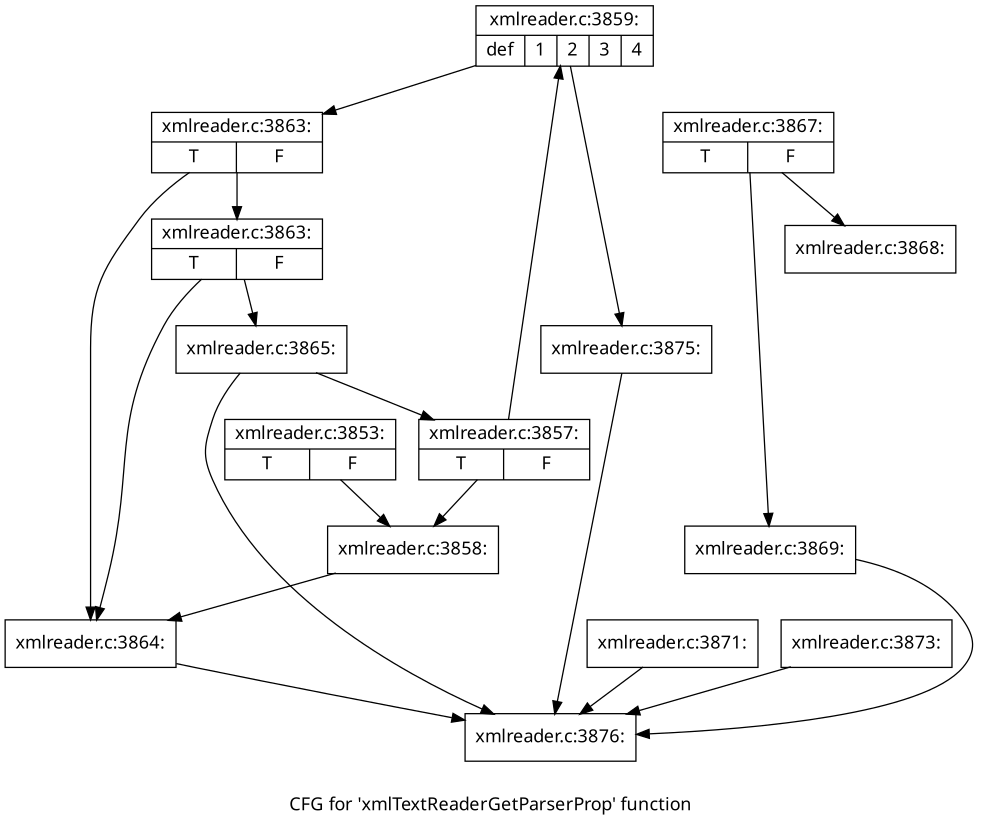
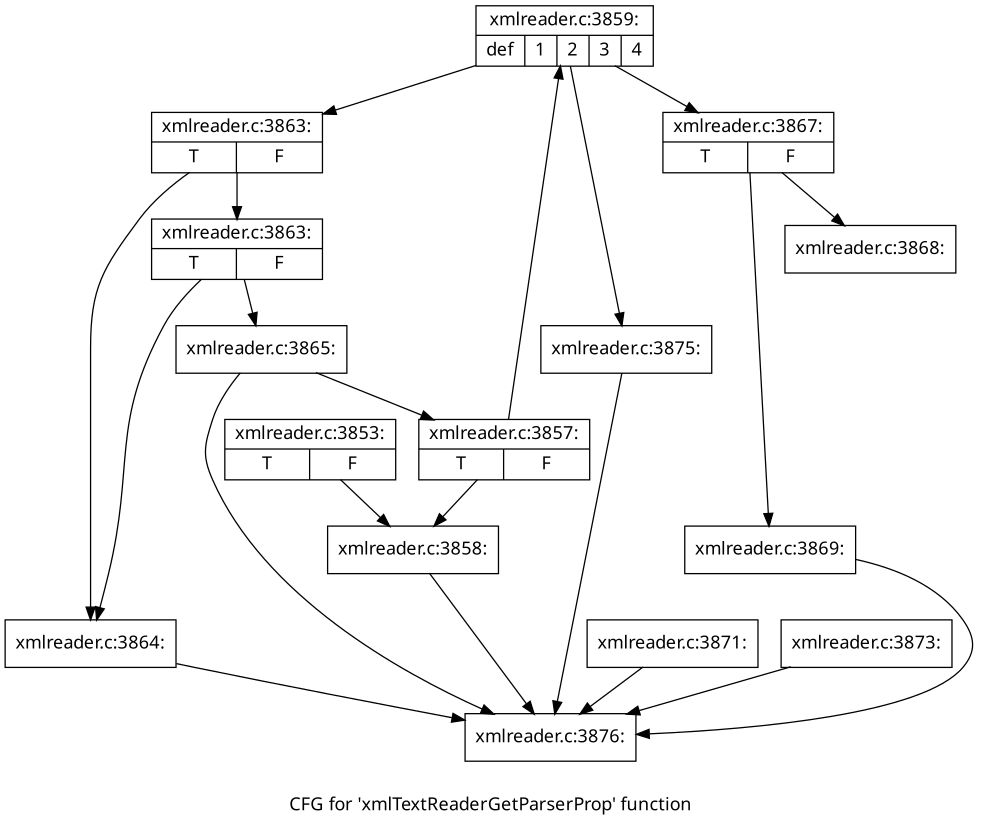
none -> (651, 86)
(258, 595) -> (478, 638)
